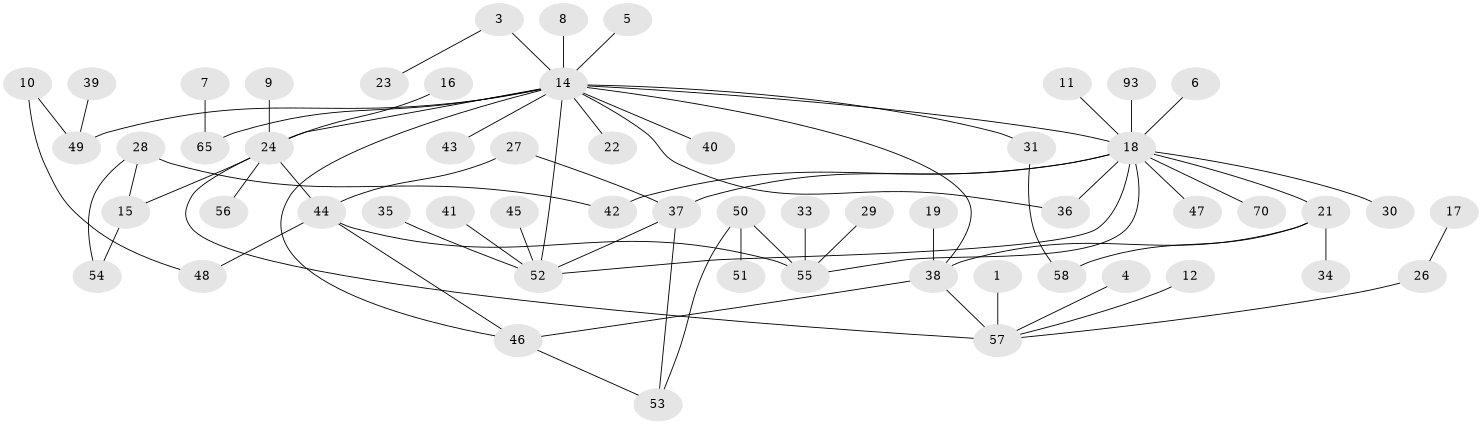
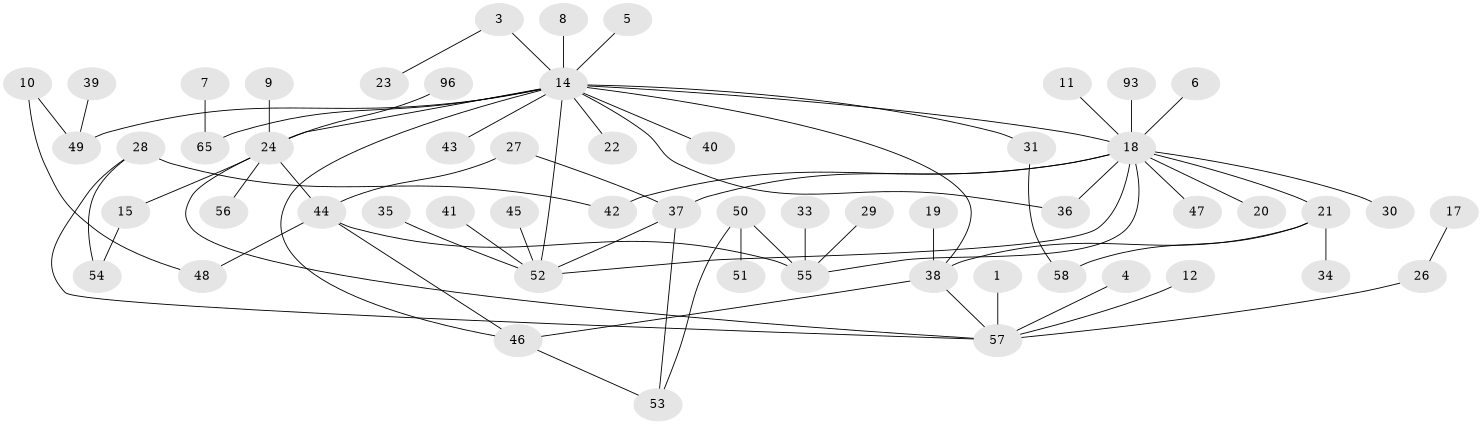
(449, 84) -> (449, 84)
(133, 180) -> (465, 320)
(1262, 212) -> (1262, 212)
